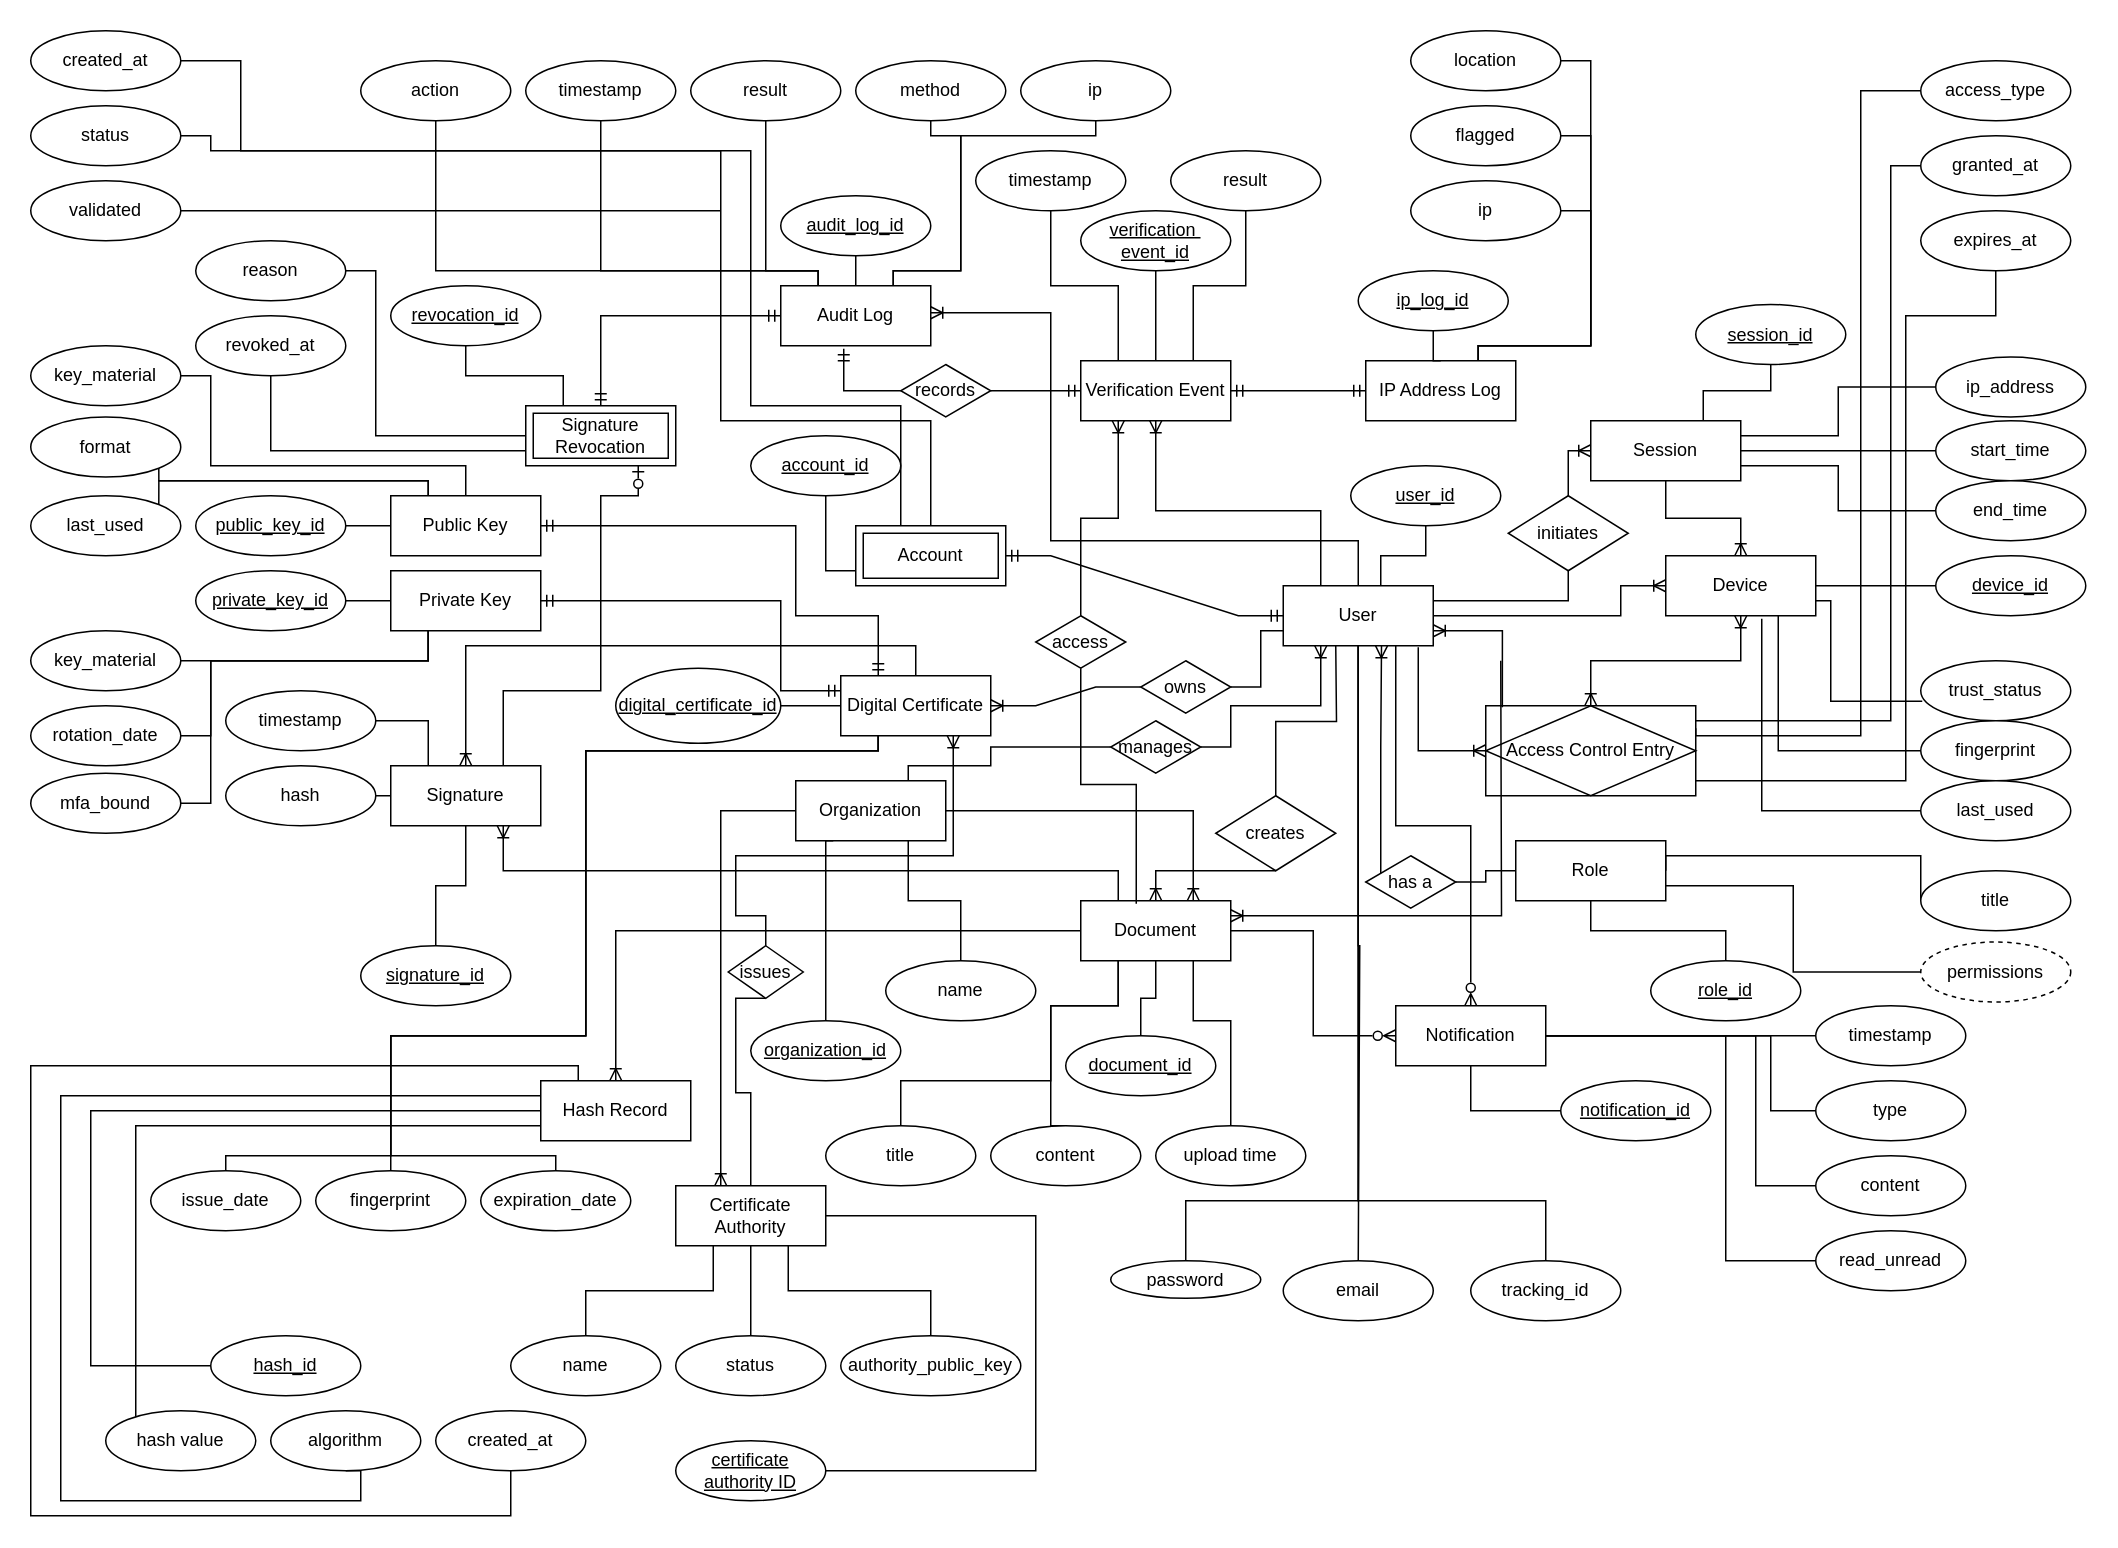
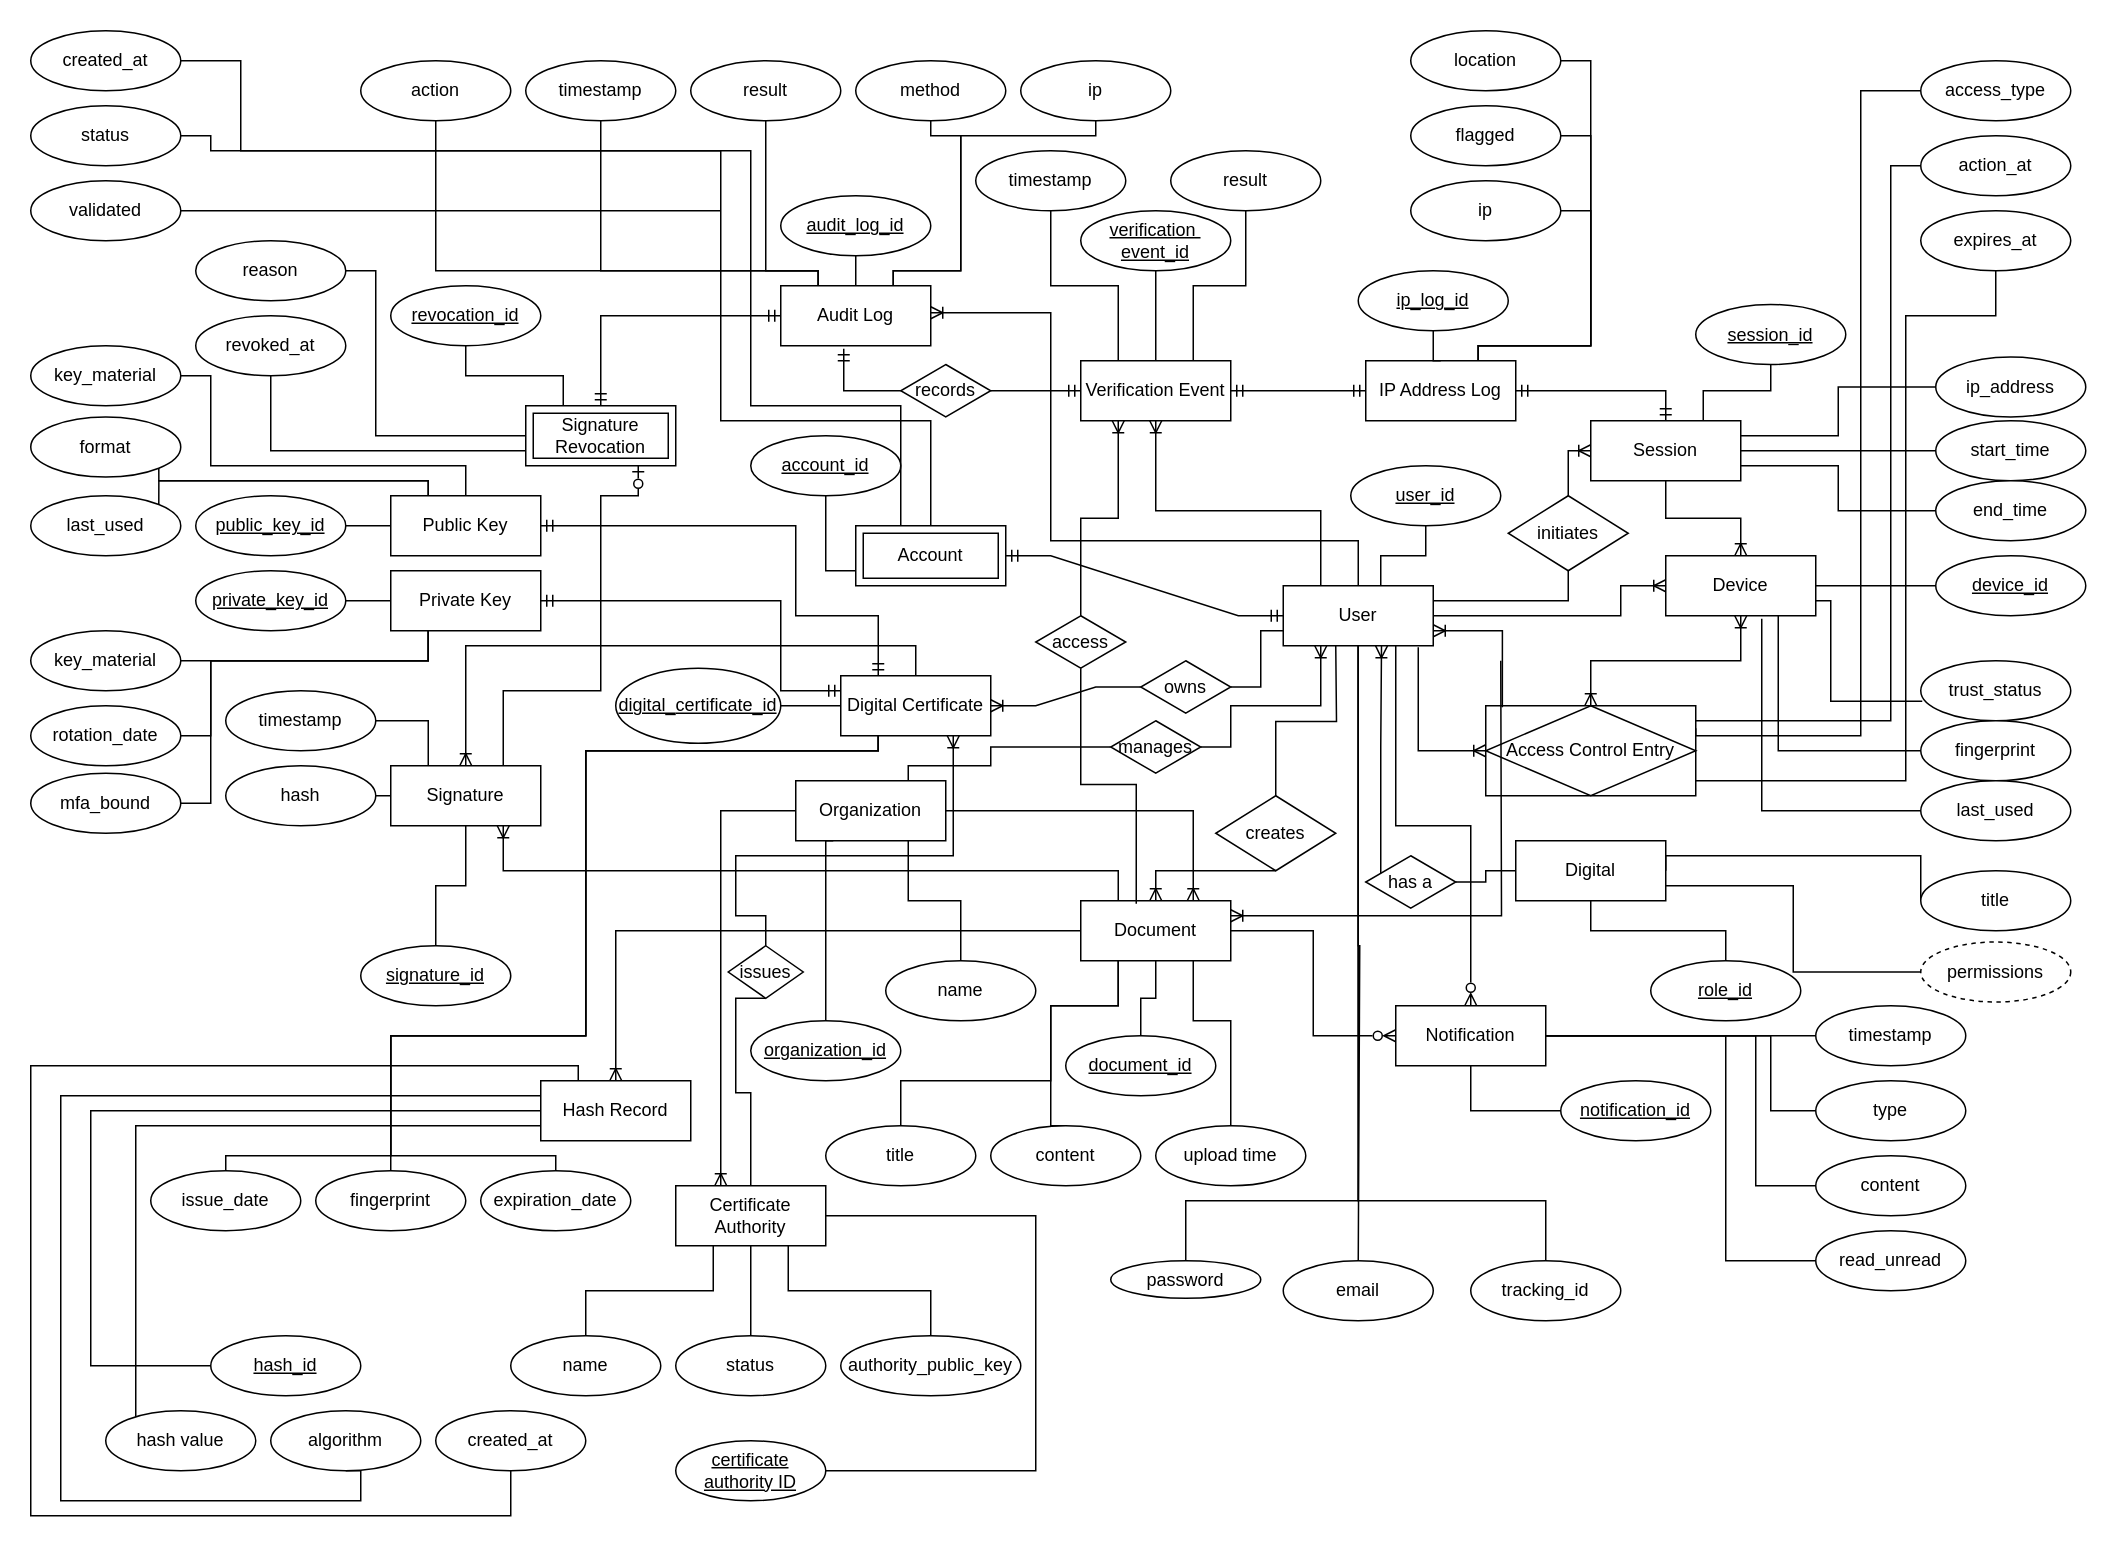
(1996, 166) -> (1996, 166)
none -> (1606, 391)
(1591, 871) -> (1591, 871)
